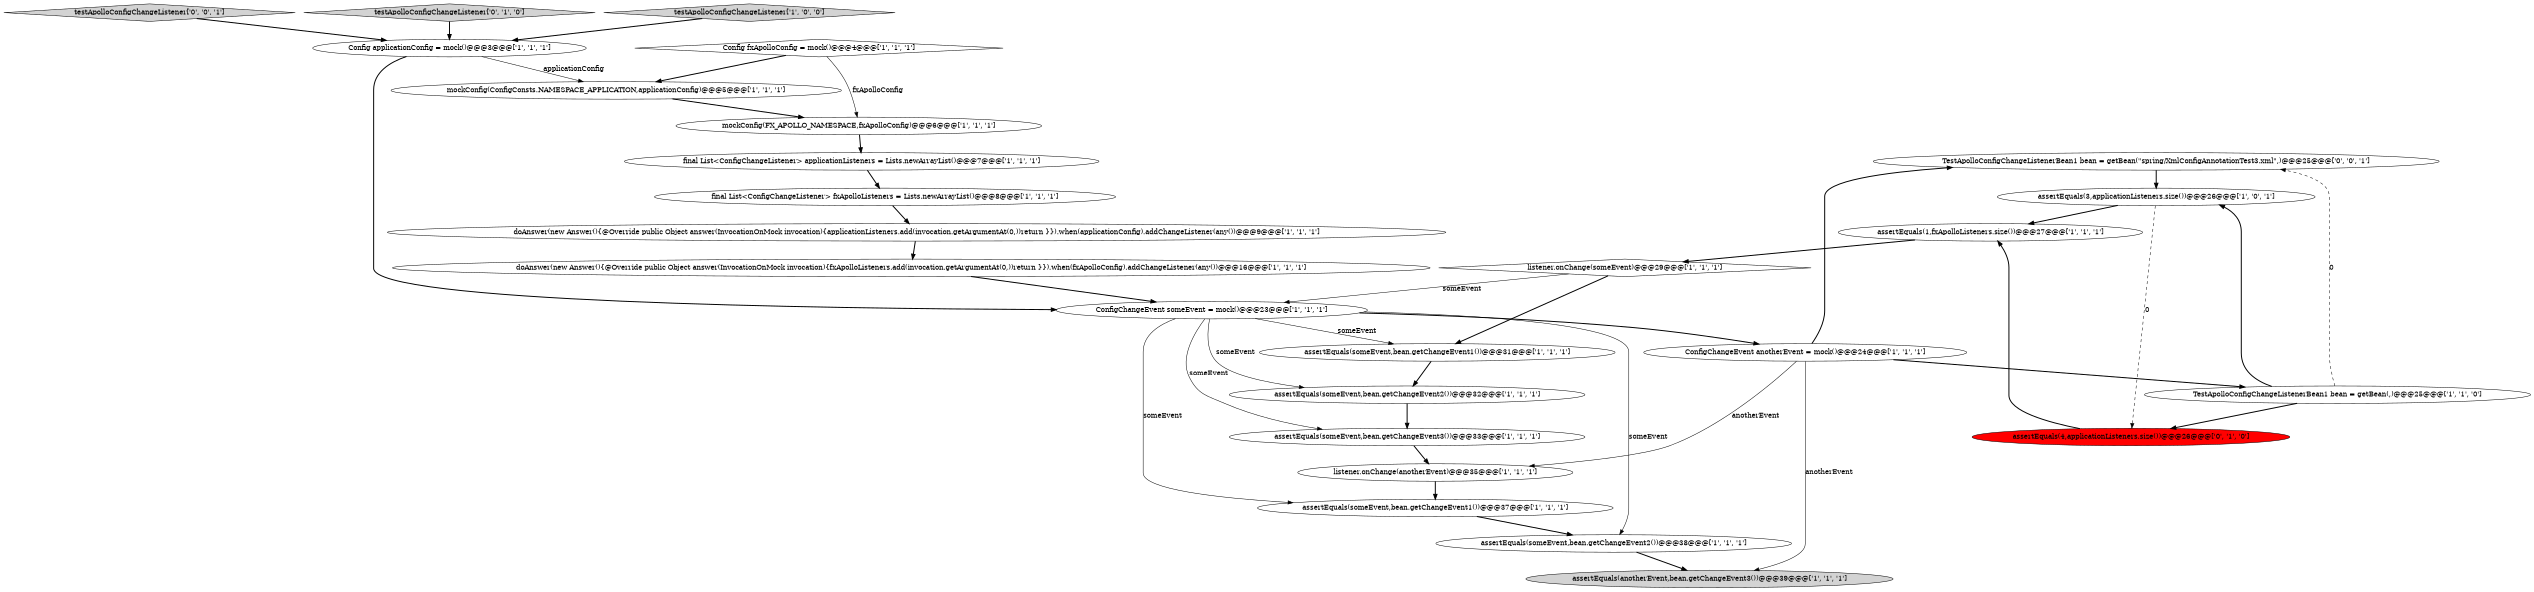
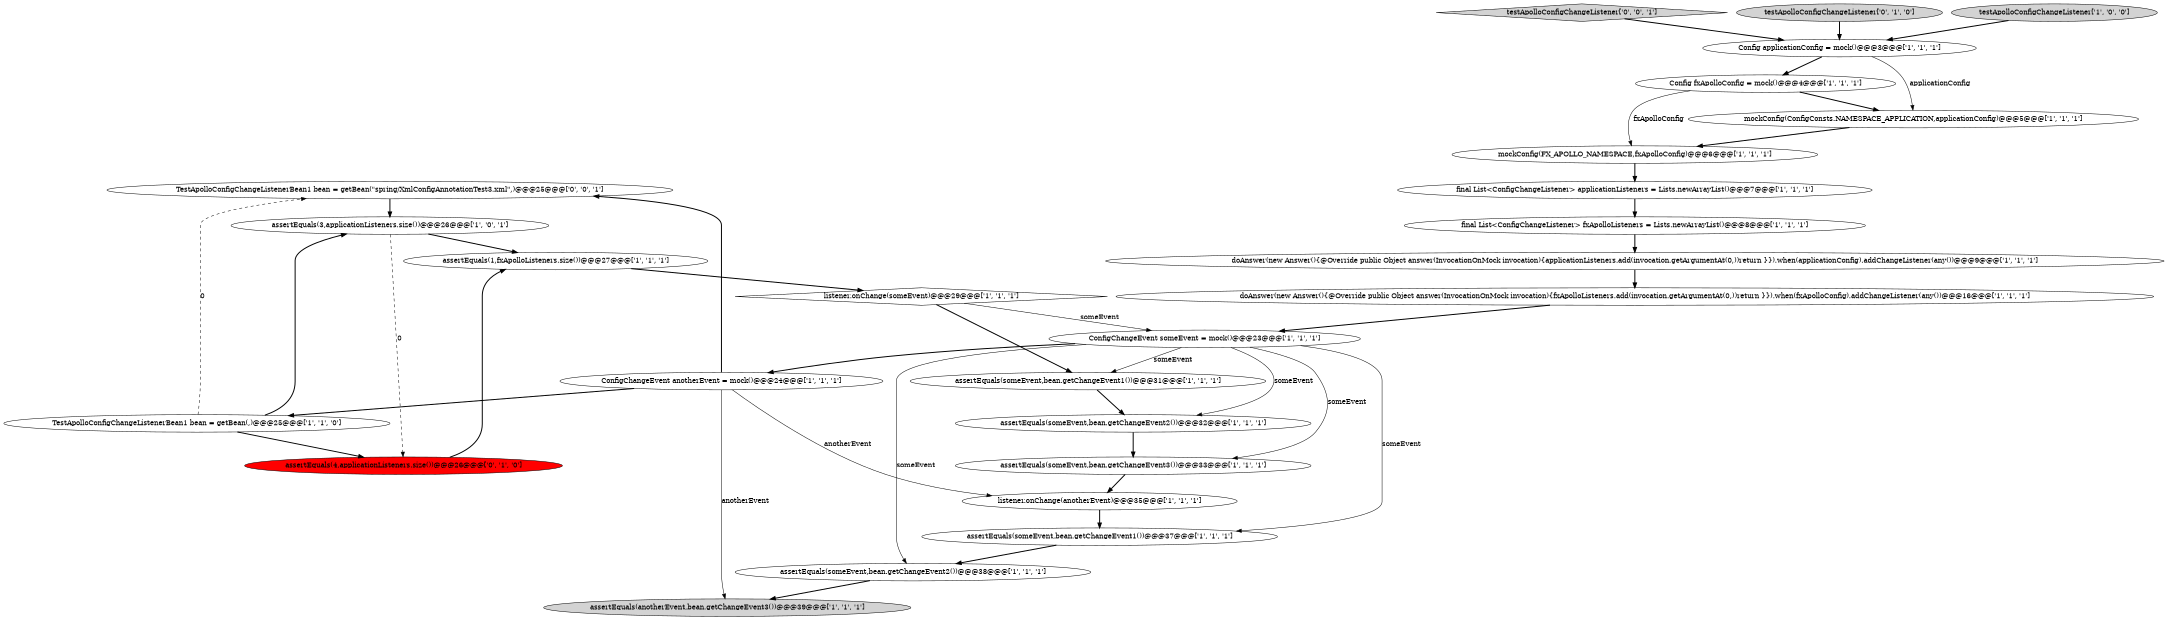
(449, 13) -> (1839, 13)
(749, 13) -> (2054, 13)
(819, 48) -> (1766, 84)
(596, 300) -> (1805, 65)
